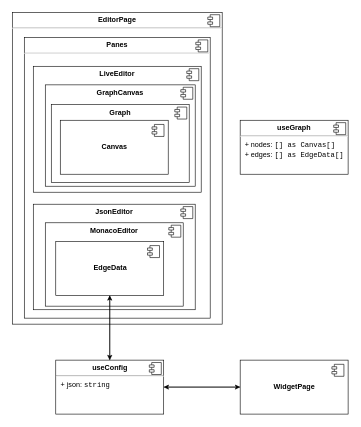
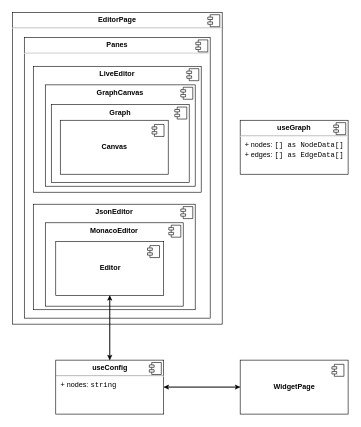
(287, 120) -> (287, 120)
(110, 269) -> (110, 269)
(81, 360) -> (83, 360)
